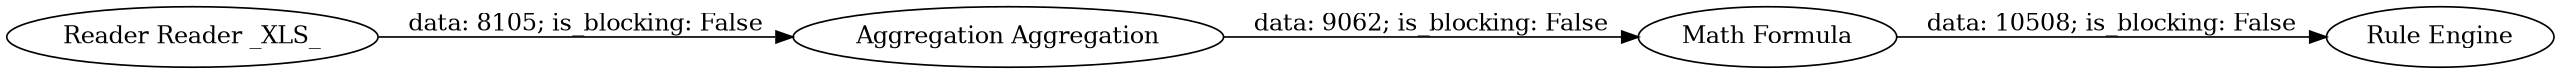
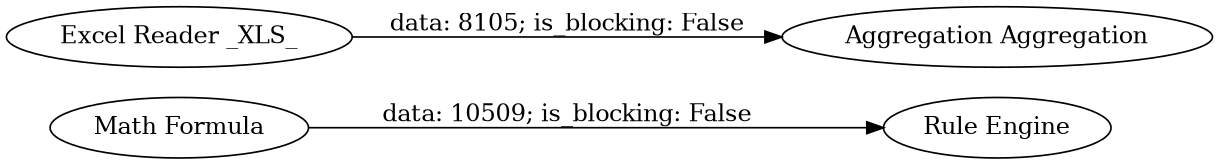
(2111, 24) -> (567, 115)
(192, 37) -> (179, 37)
(1423, 37) -> none
